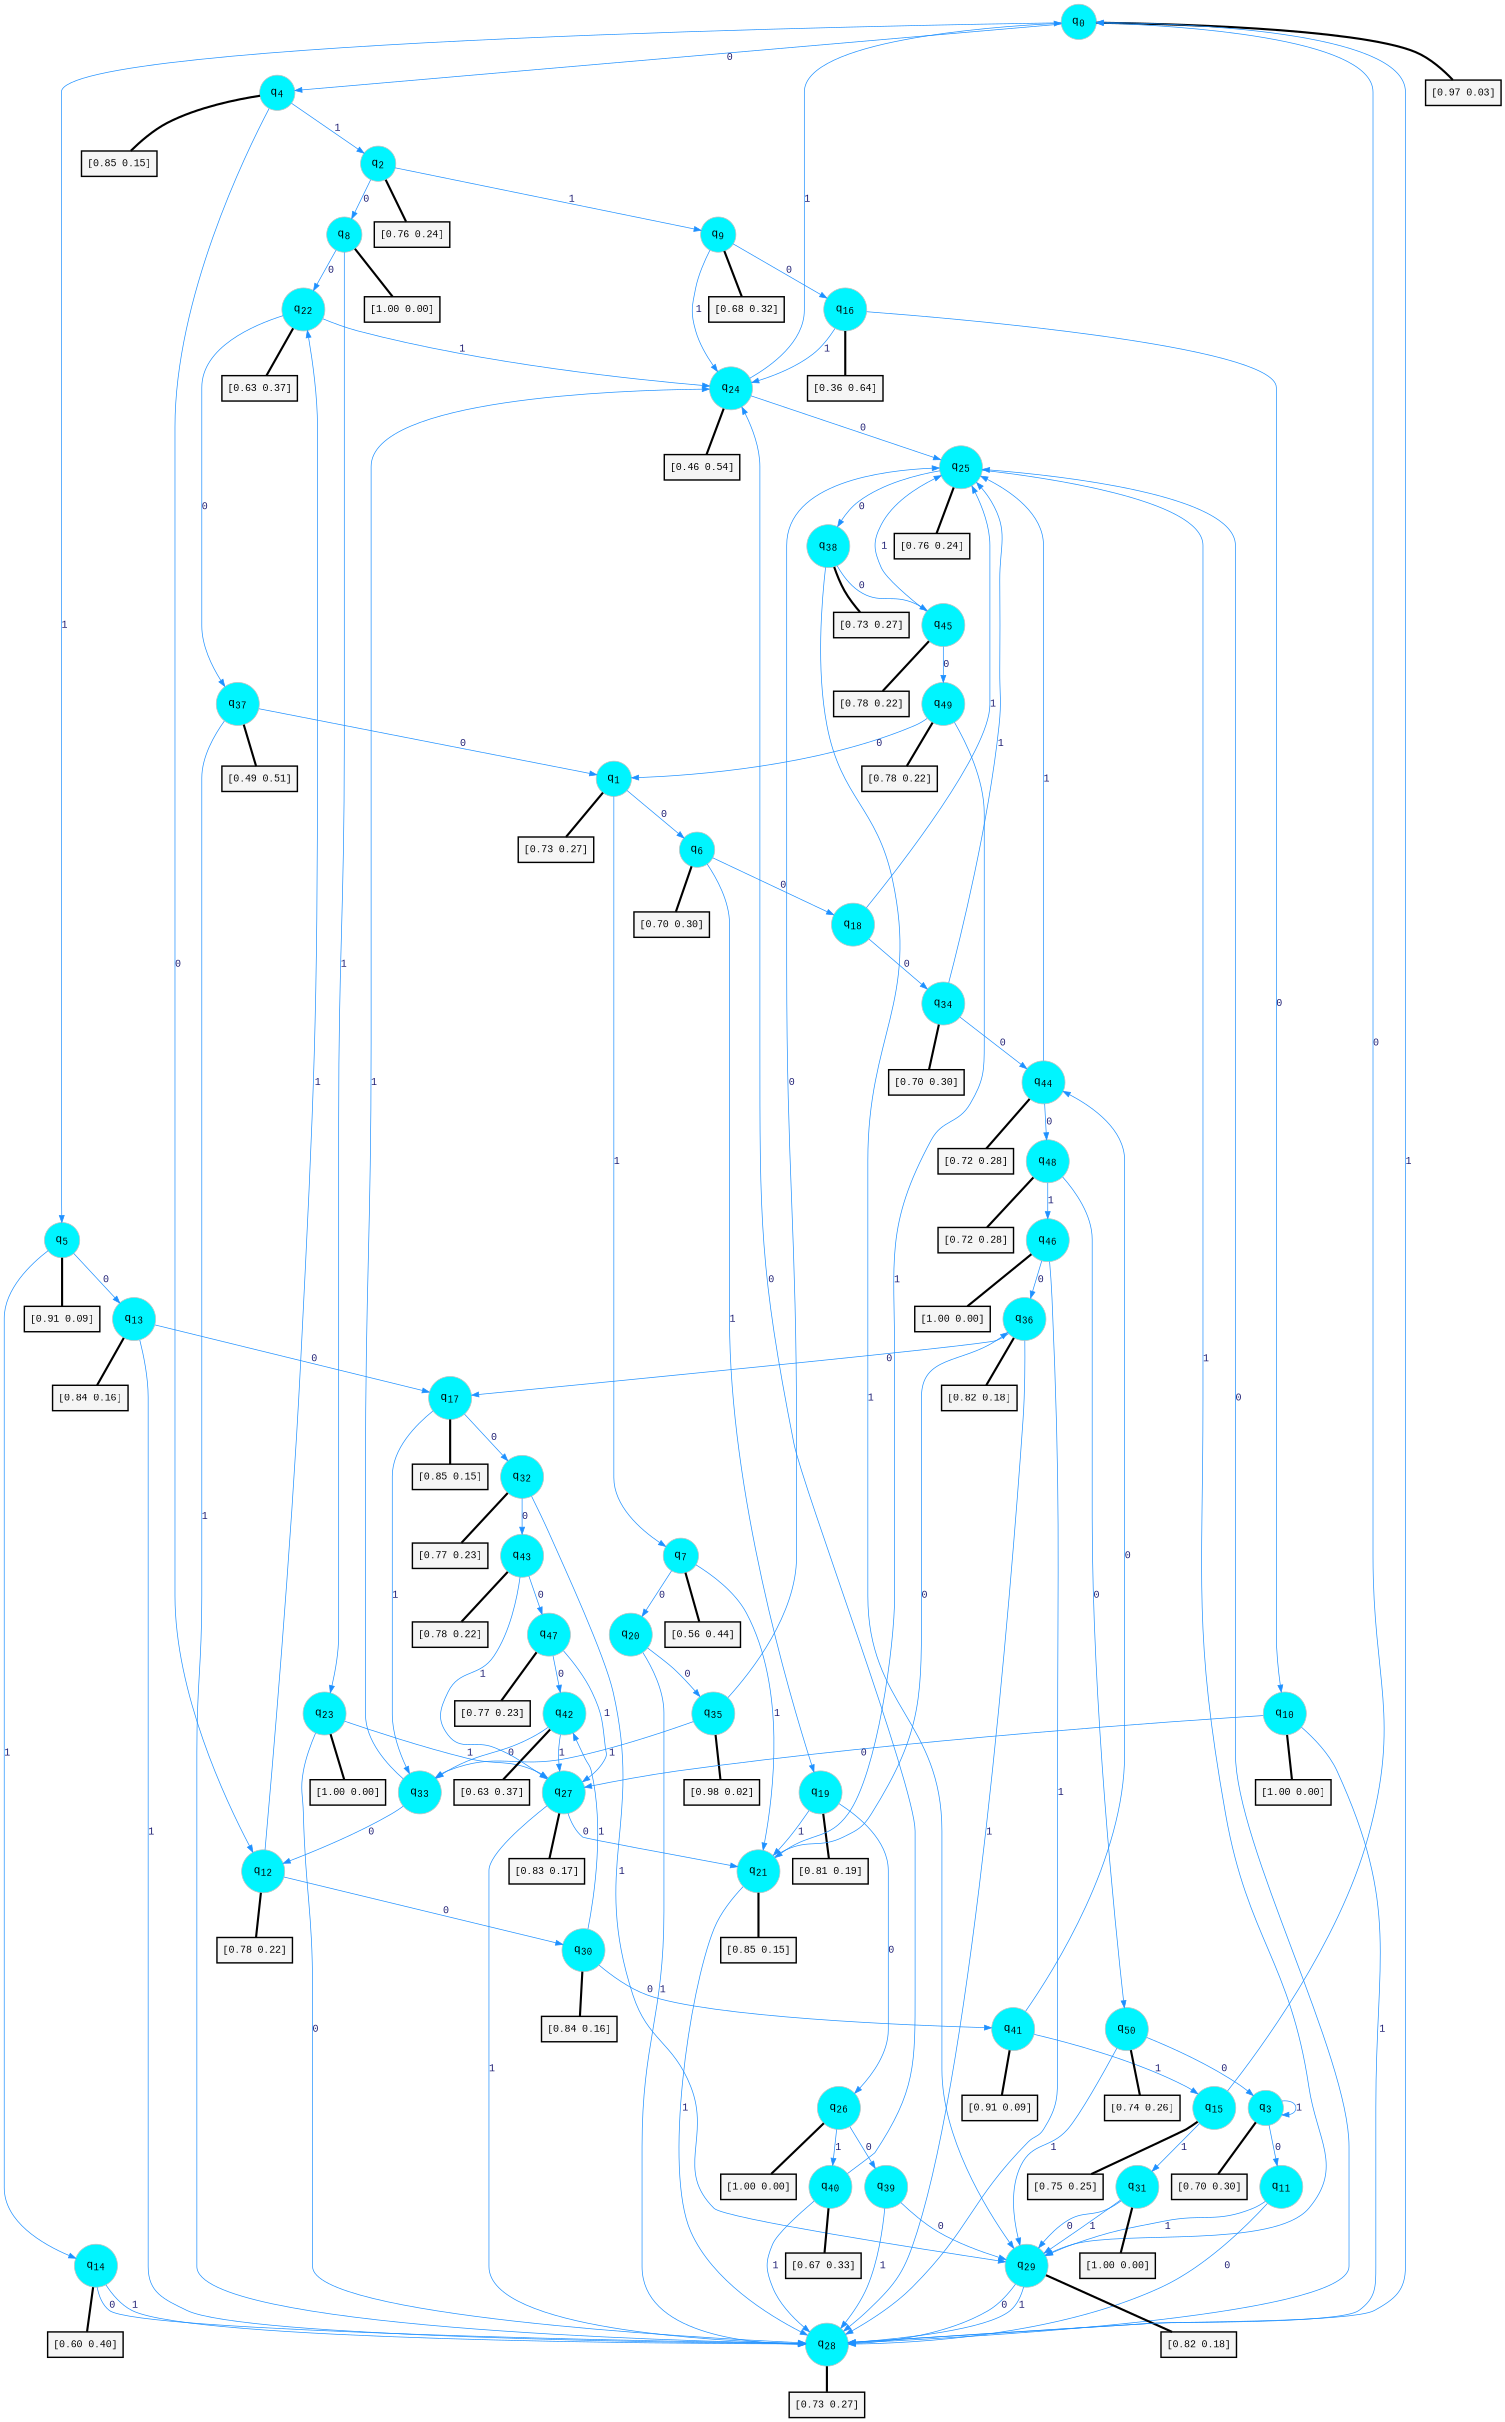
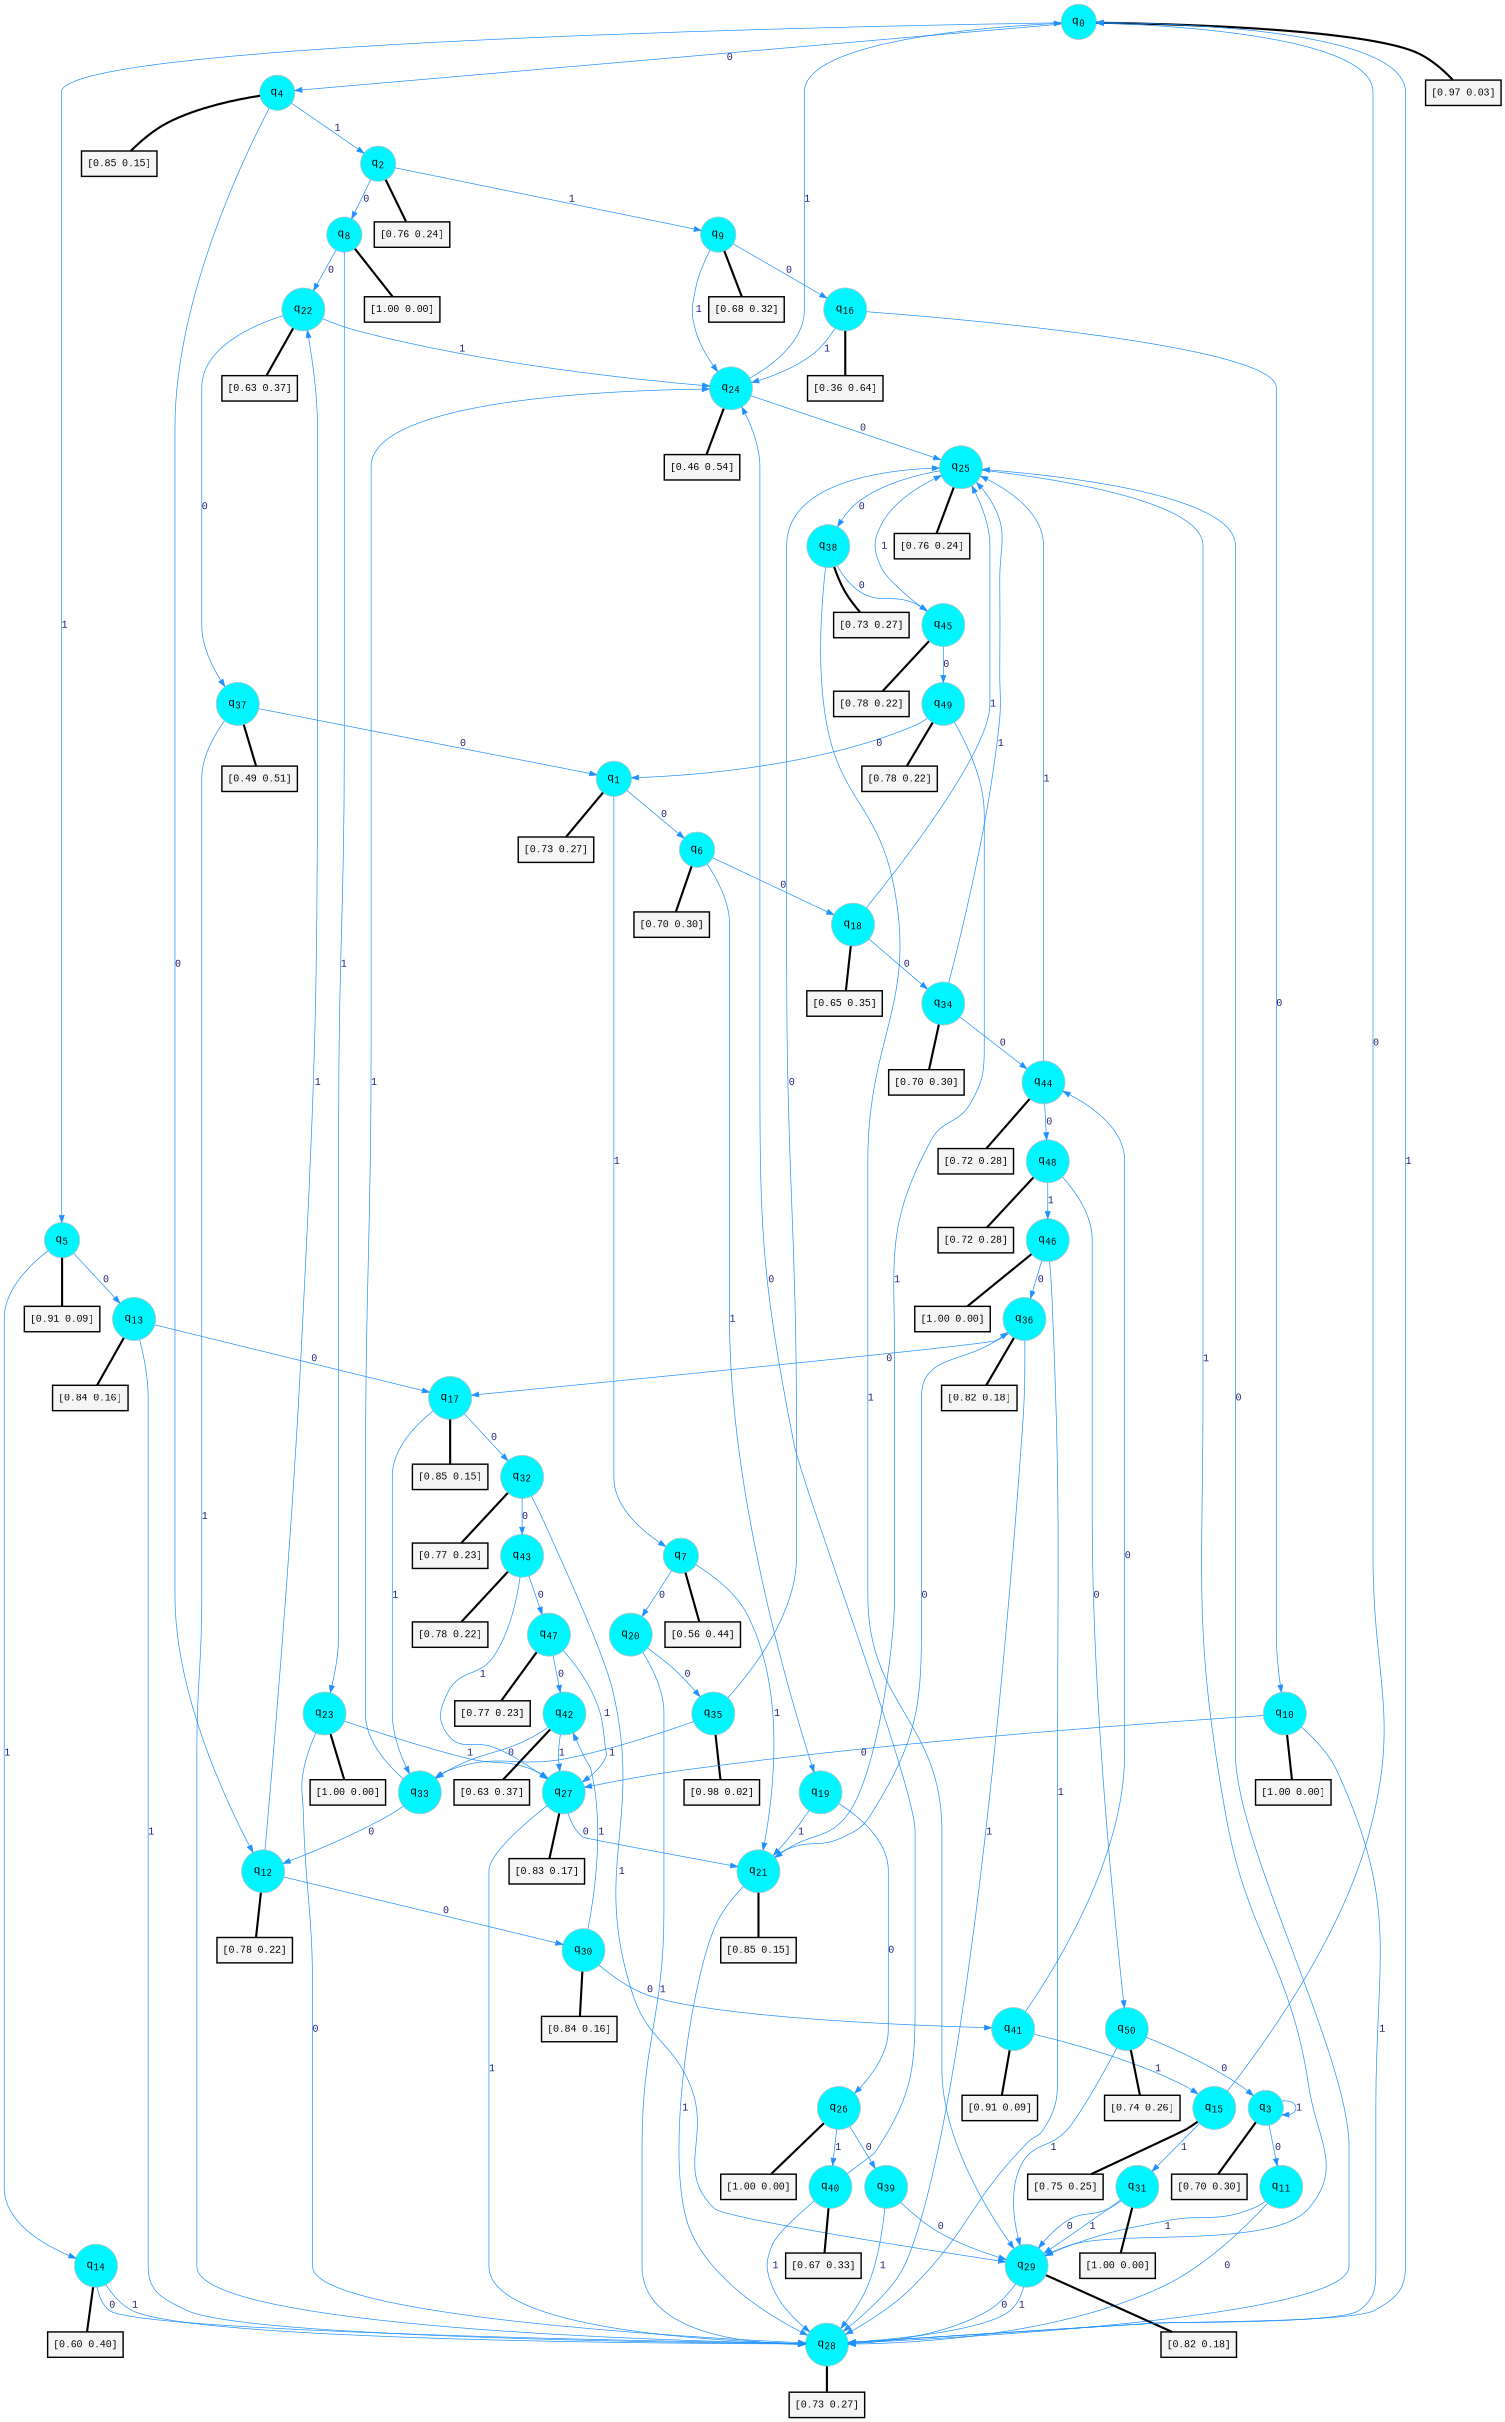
none -> (845, 1004)
(830, 1871) -> none
